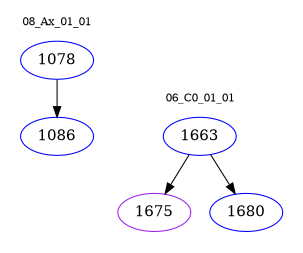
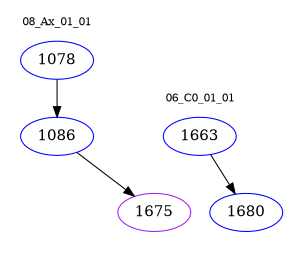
(180, 170) -> (101, 171)
